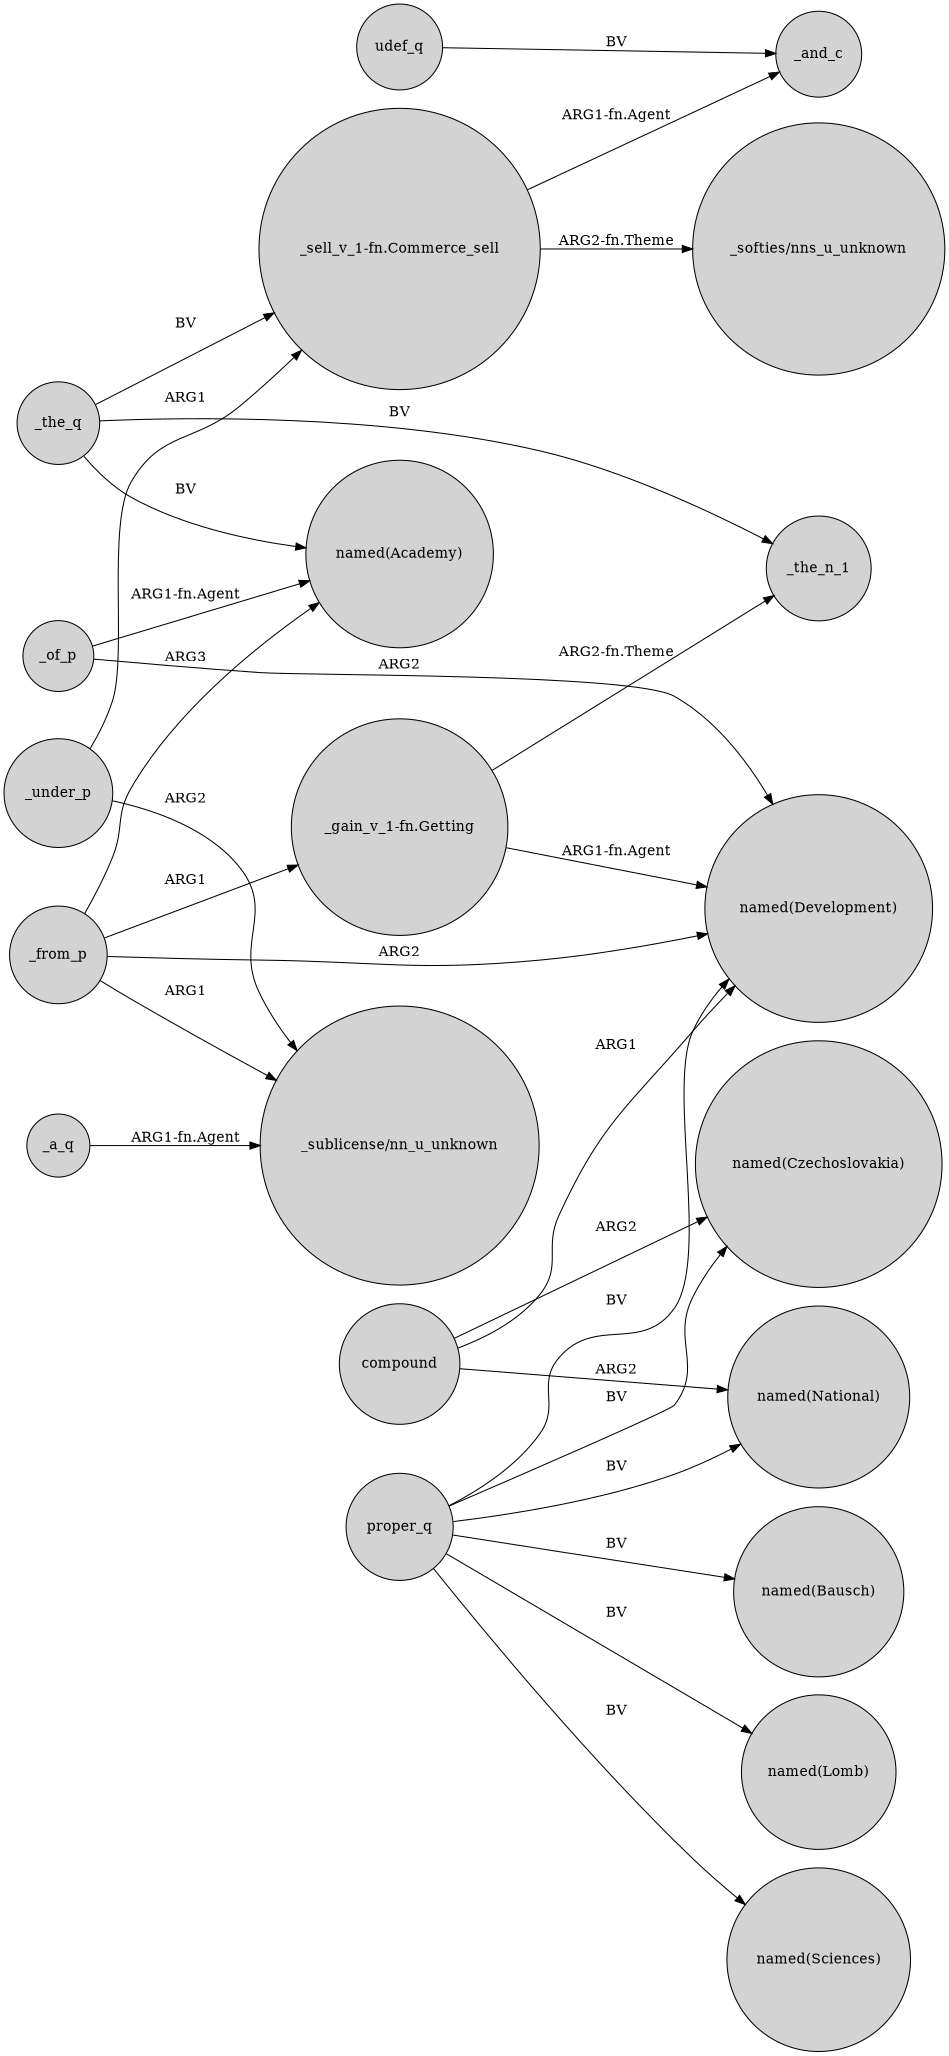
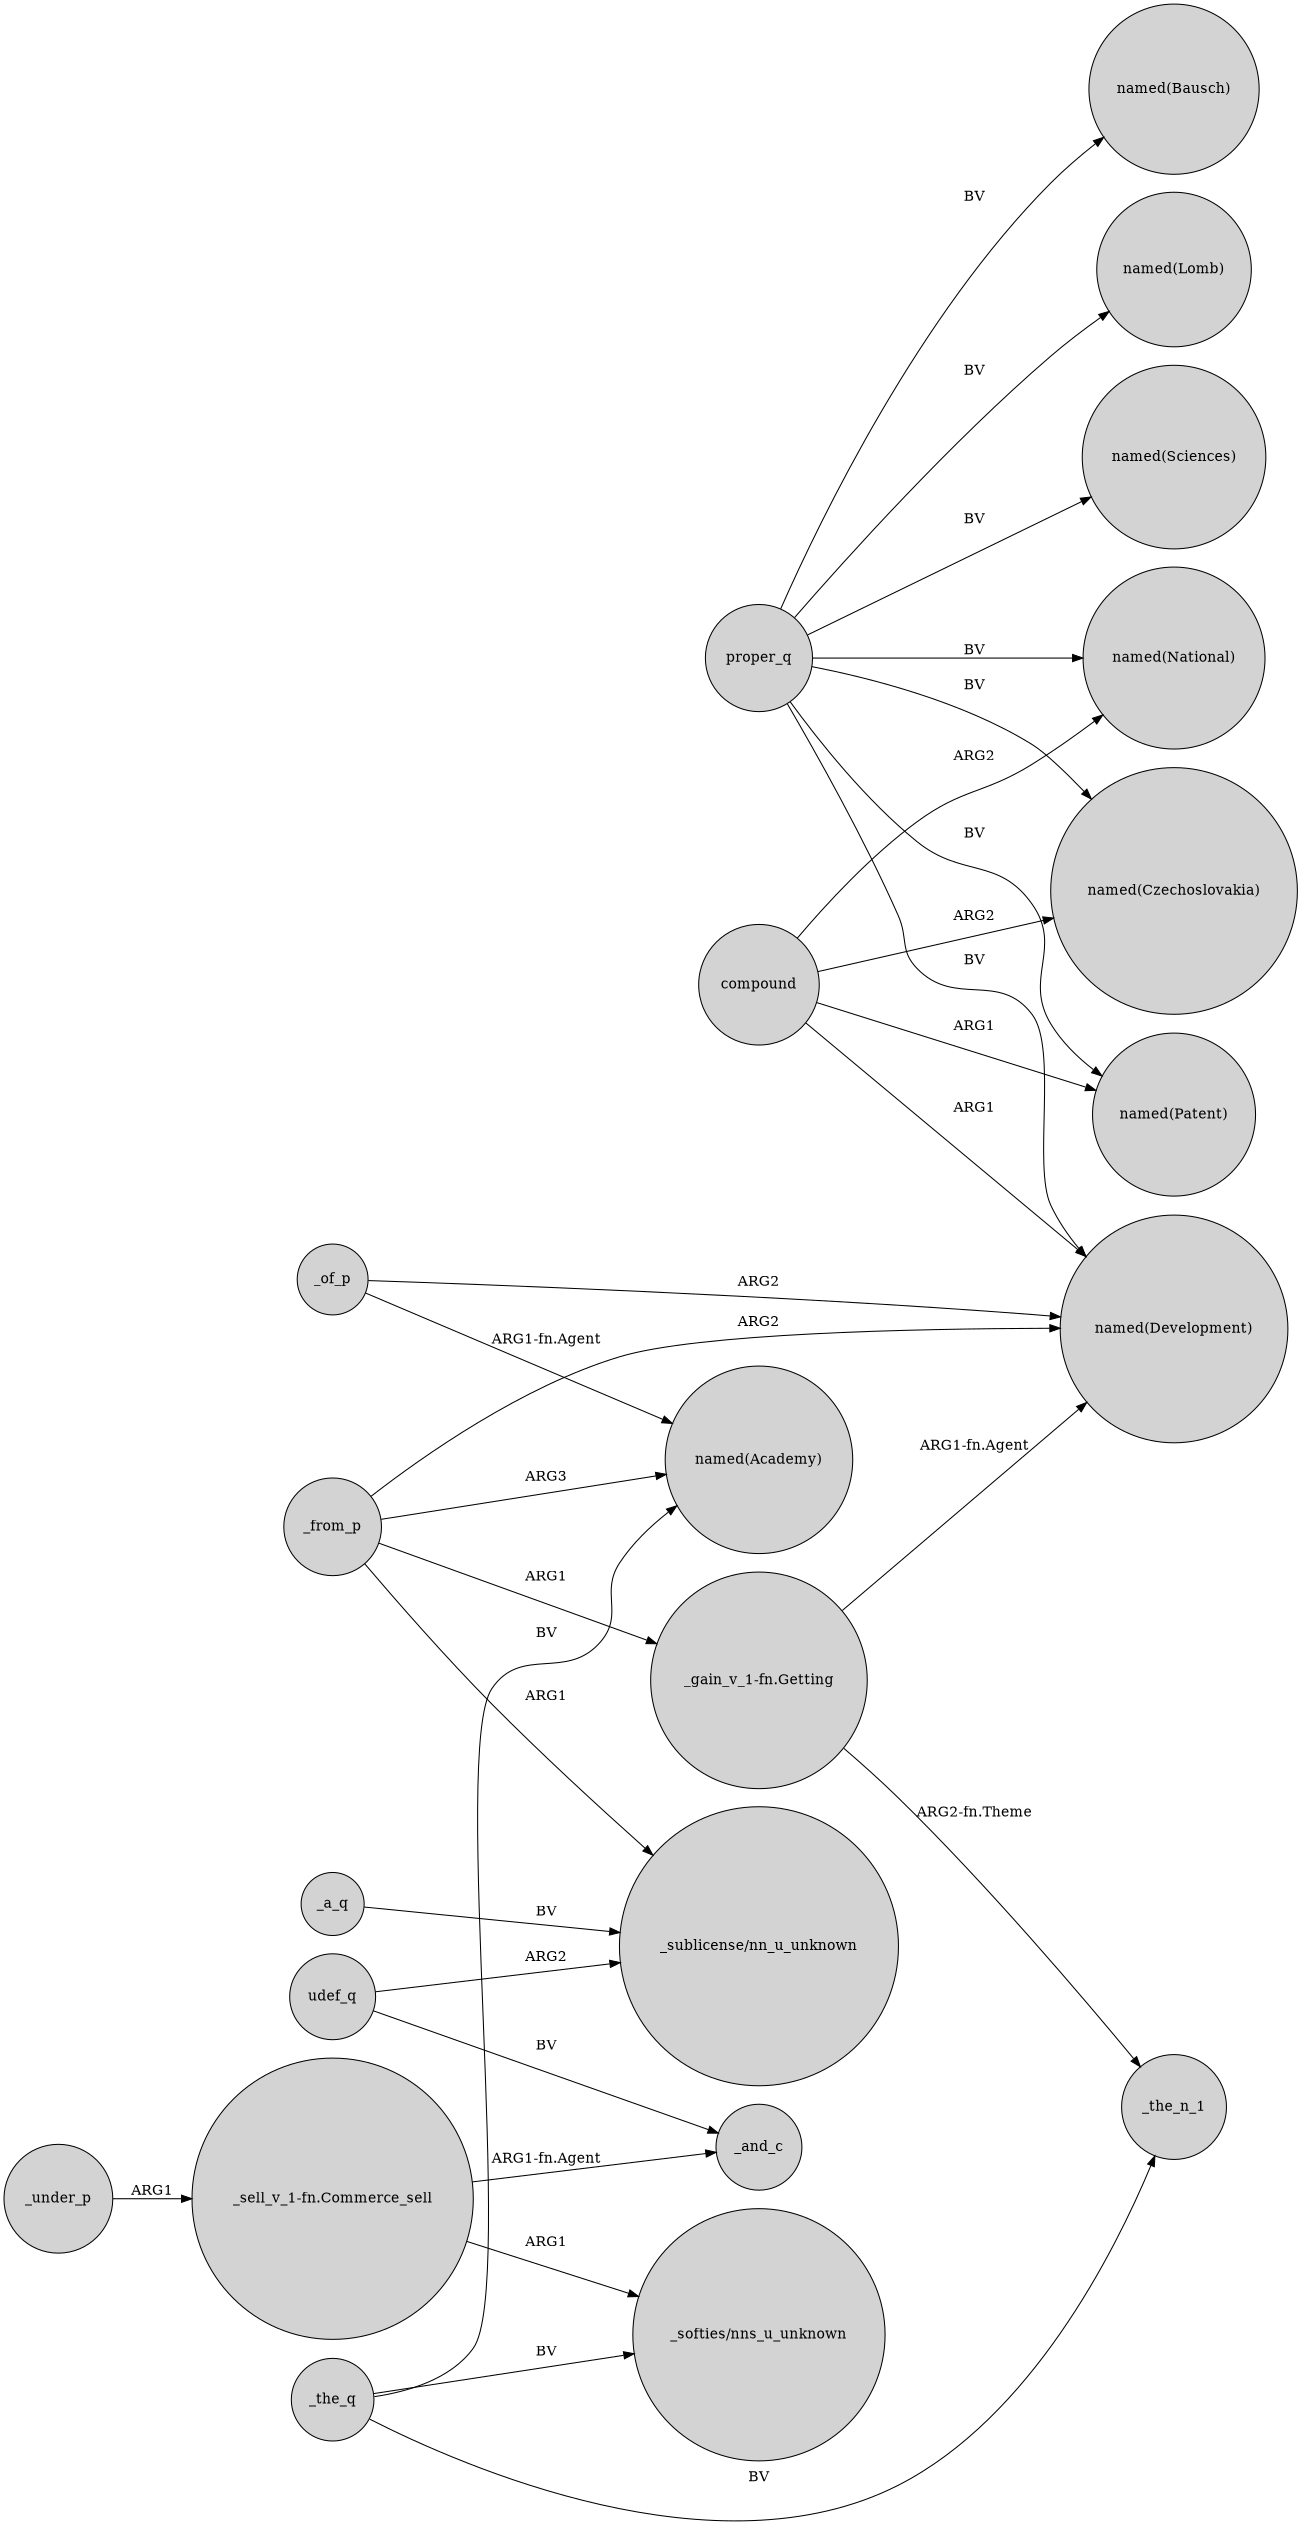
(617, 241) -> (546, 2243)
(180, 361) -> (499, 2374)
(253, 894) -> (493, 1978)
none -> (1174, 1115)
(186, 1138) -> (546, 1912)
